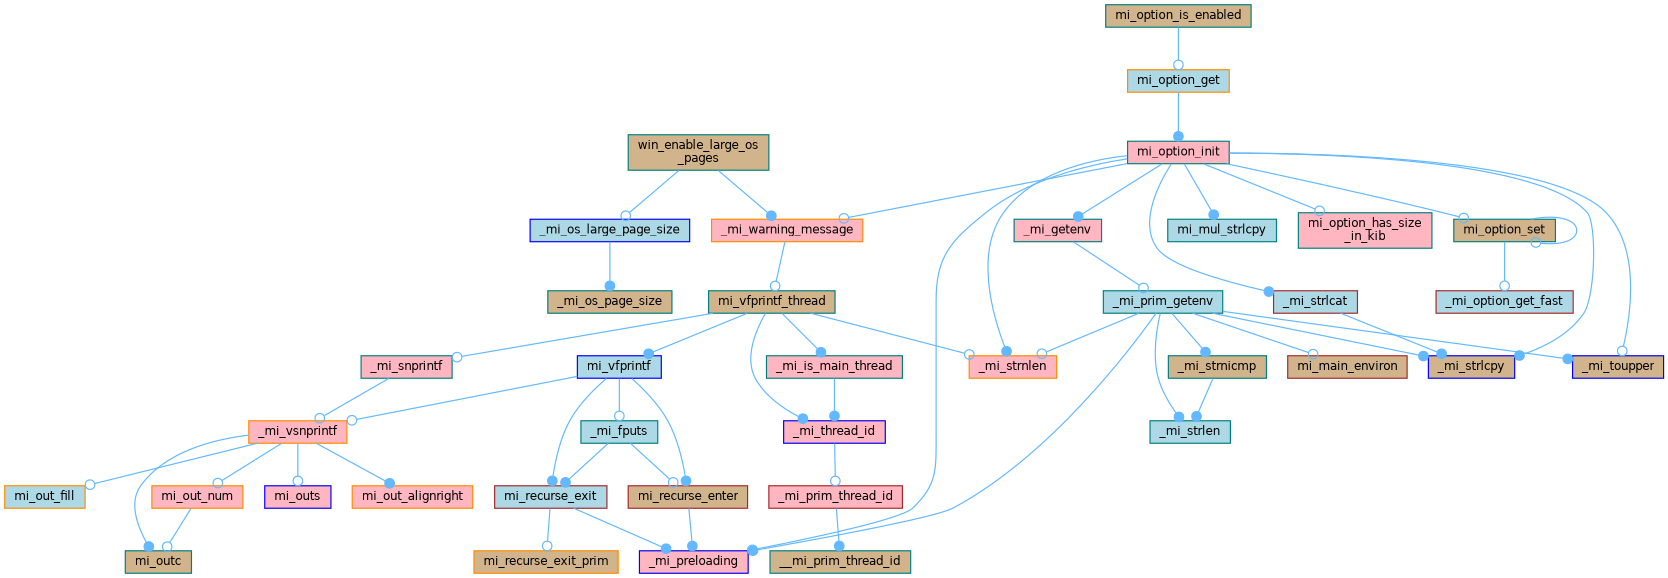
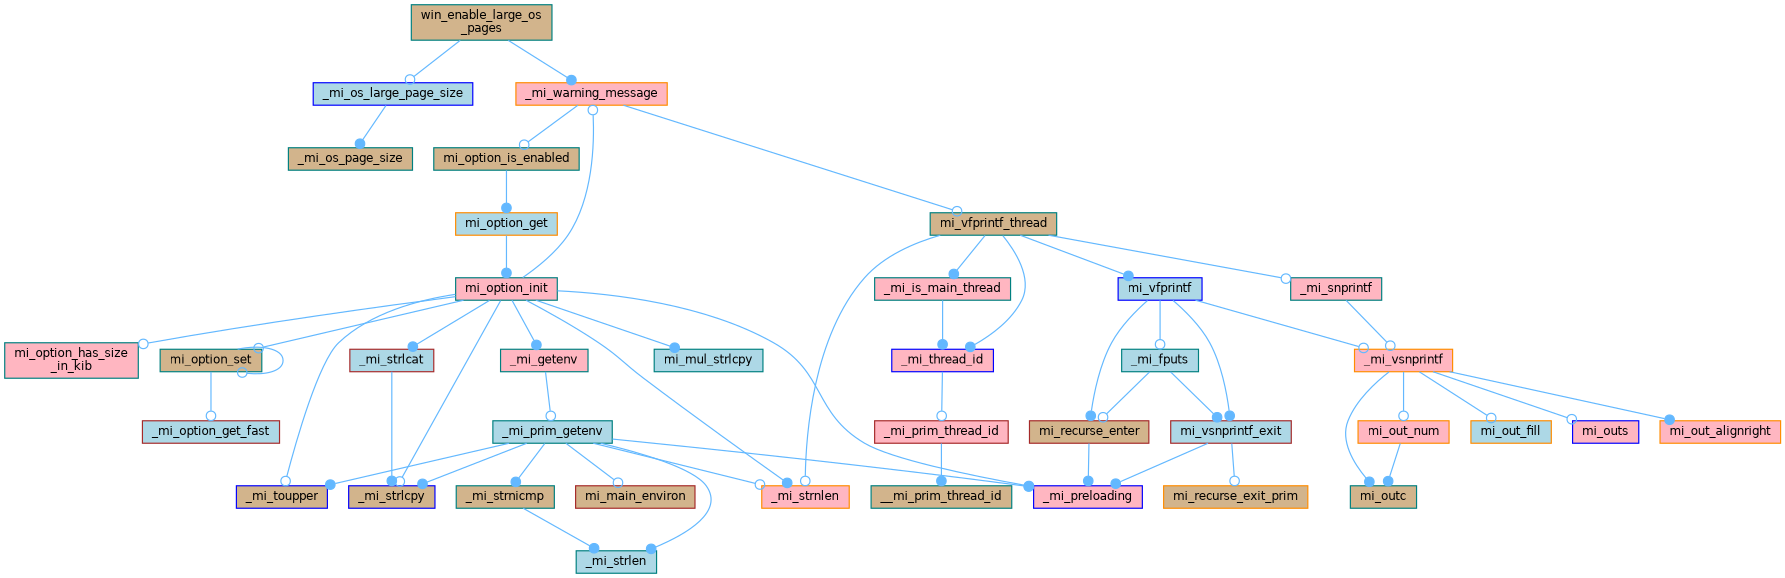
(1178, 44) -> (506, 187)
none -> (553, 124)
(1576, 204) -> (451, 389)
(551, 497) -> (1231, 432)
(180, 526) -> (1395, 460)
